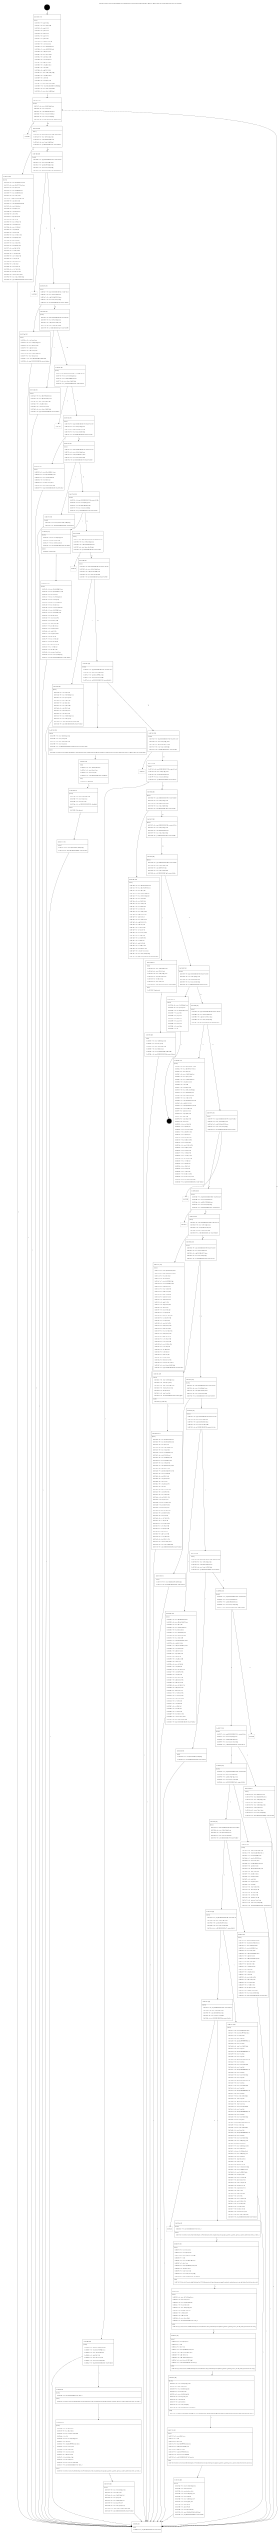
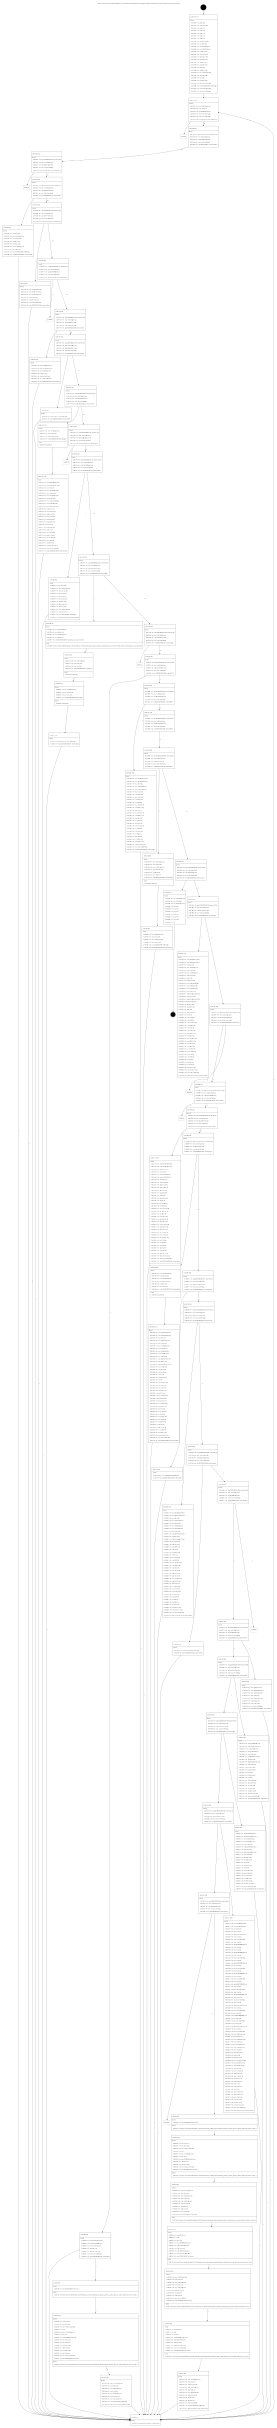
(18, 228) -> none
